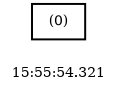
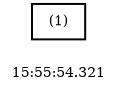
(59, 22) -> (59, 22)
